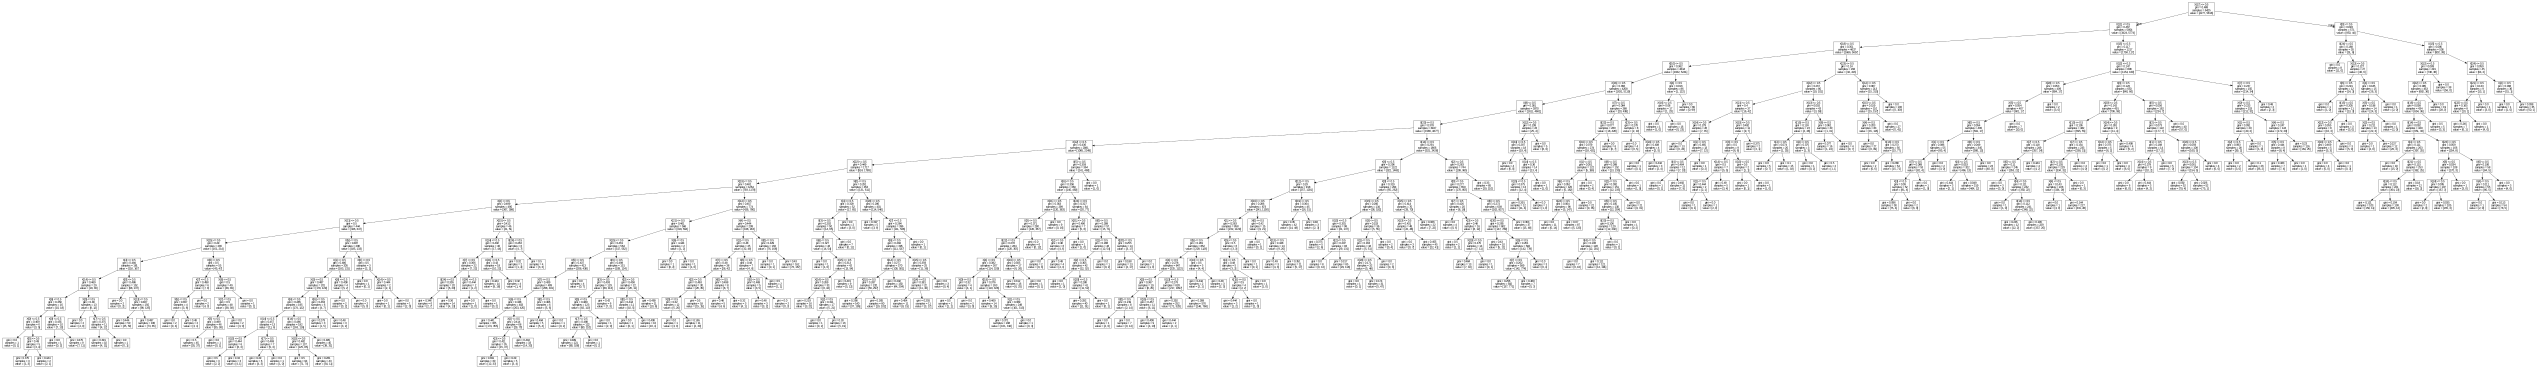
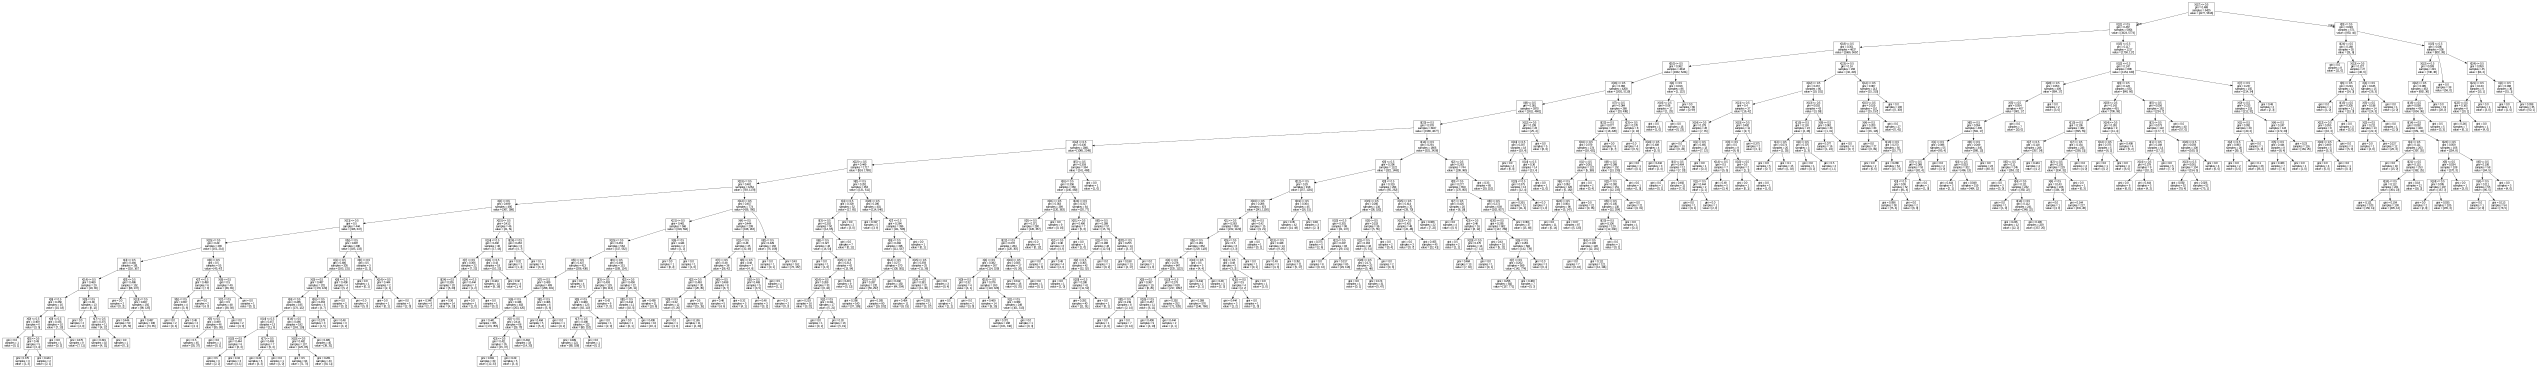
(2435, 78) -> (2441, 68)
(1524, 136) -> none
(755, 234) -> (760, 223)
